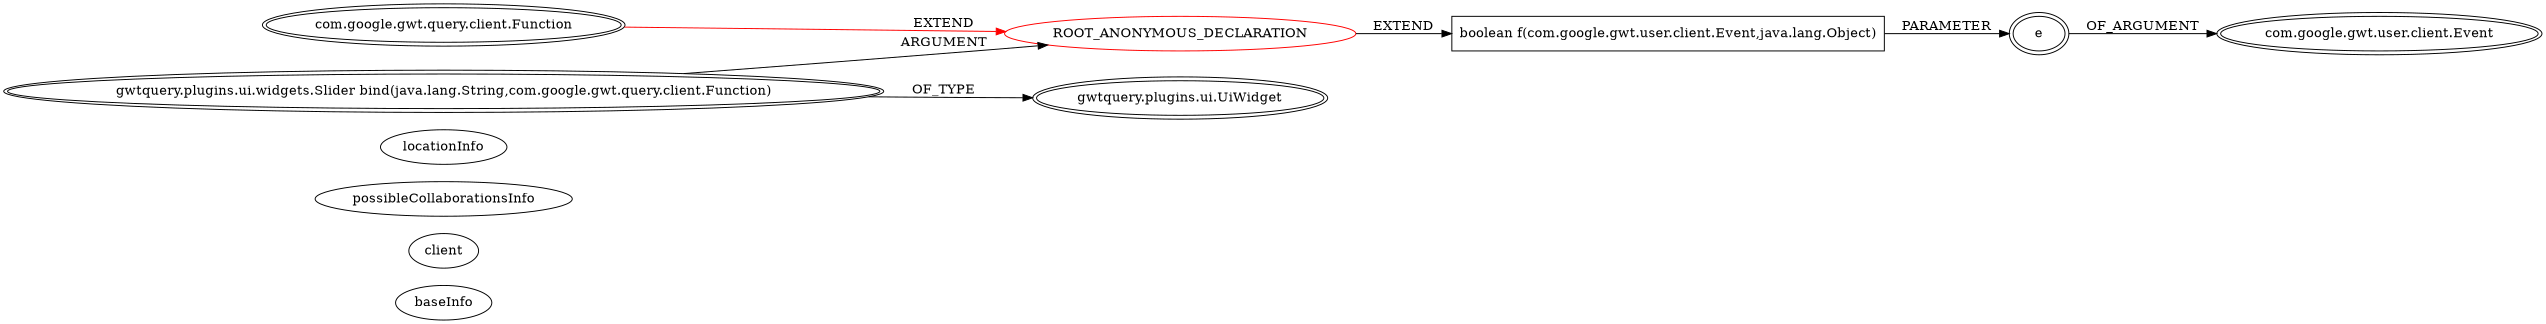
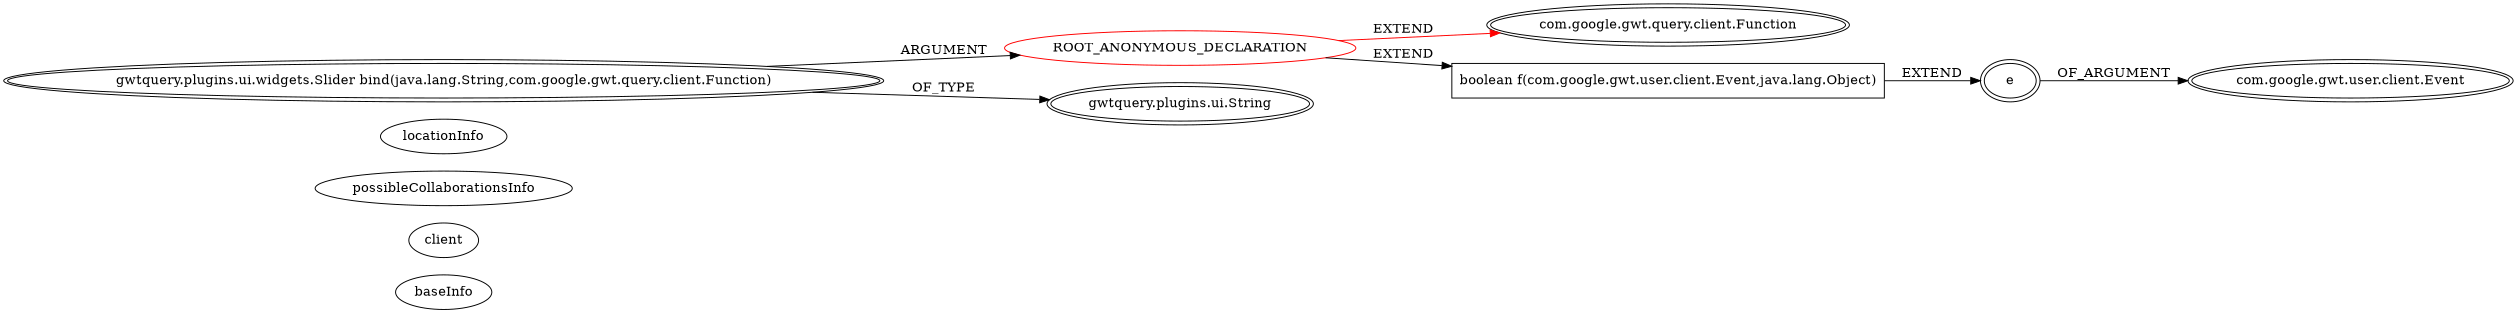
(1947, 26) -> (1932, 74)
(810, 29) -> (1414, 37)
(1180, 98) -> (1180, 104)
